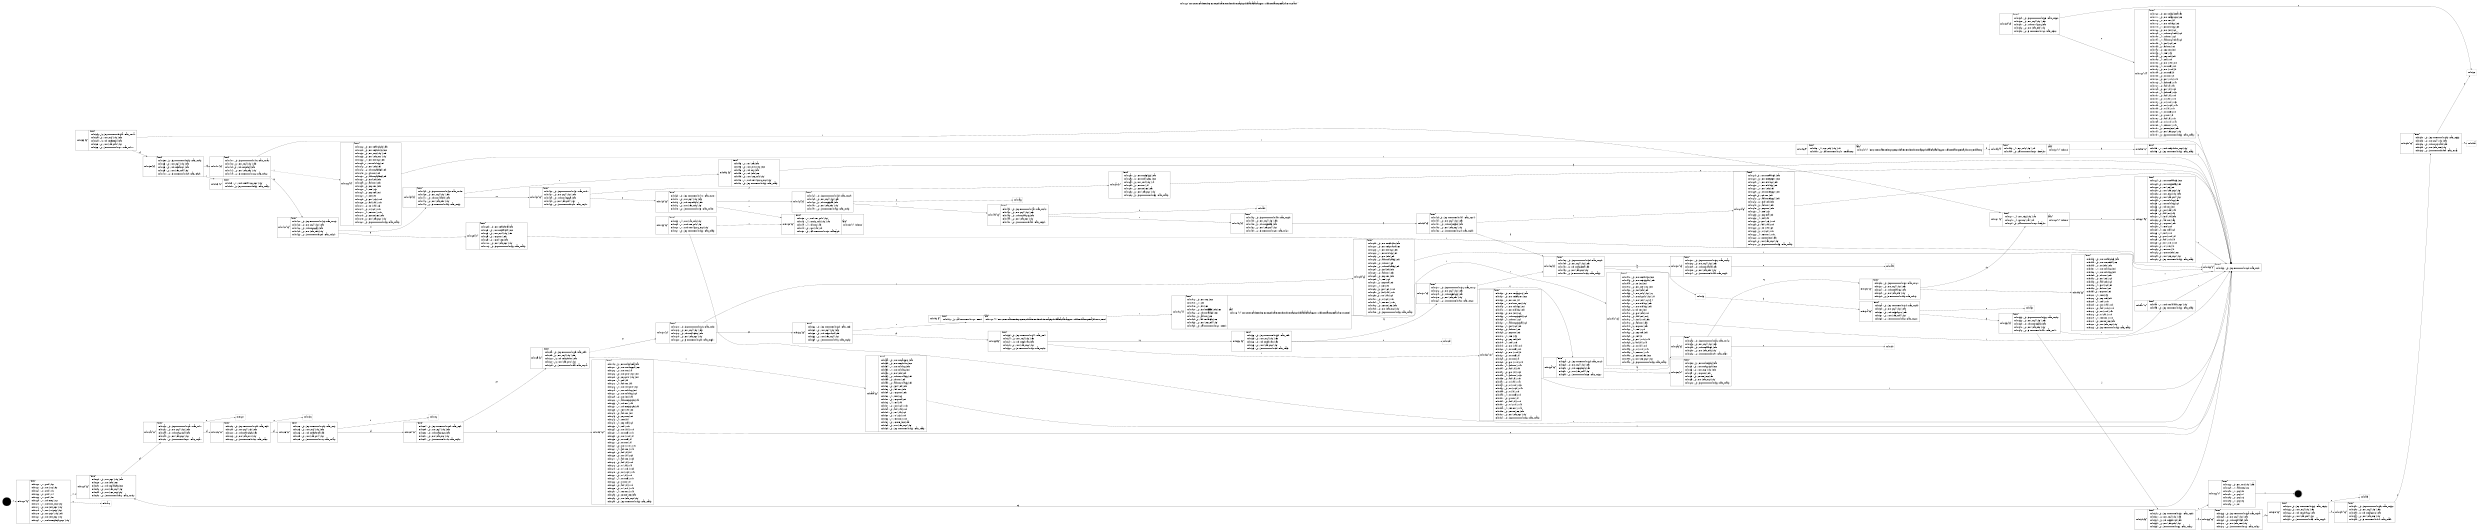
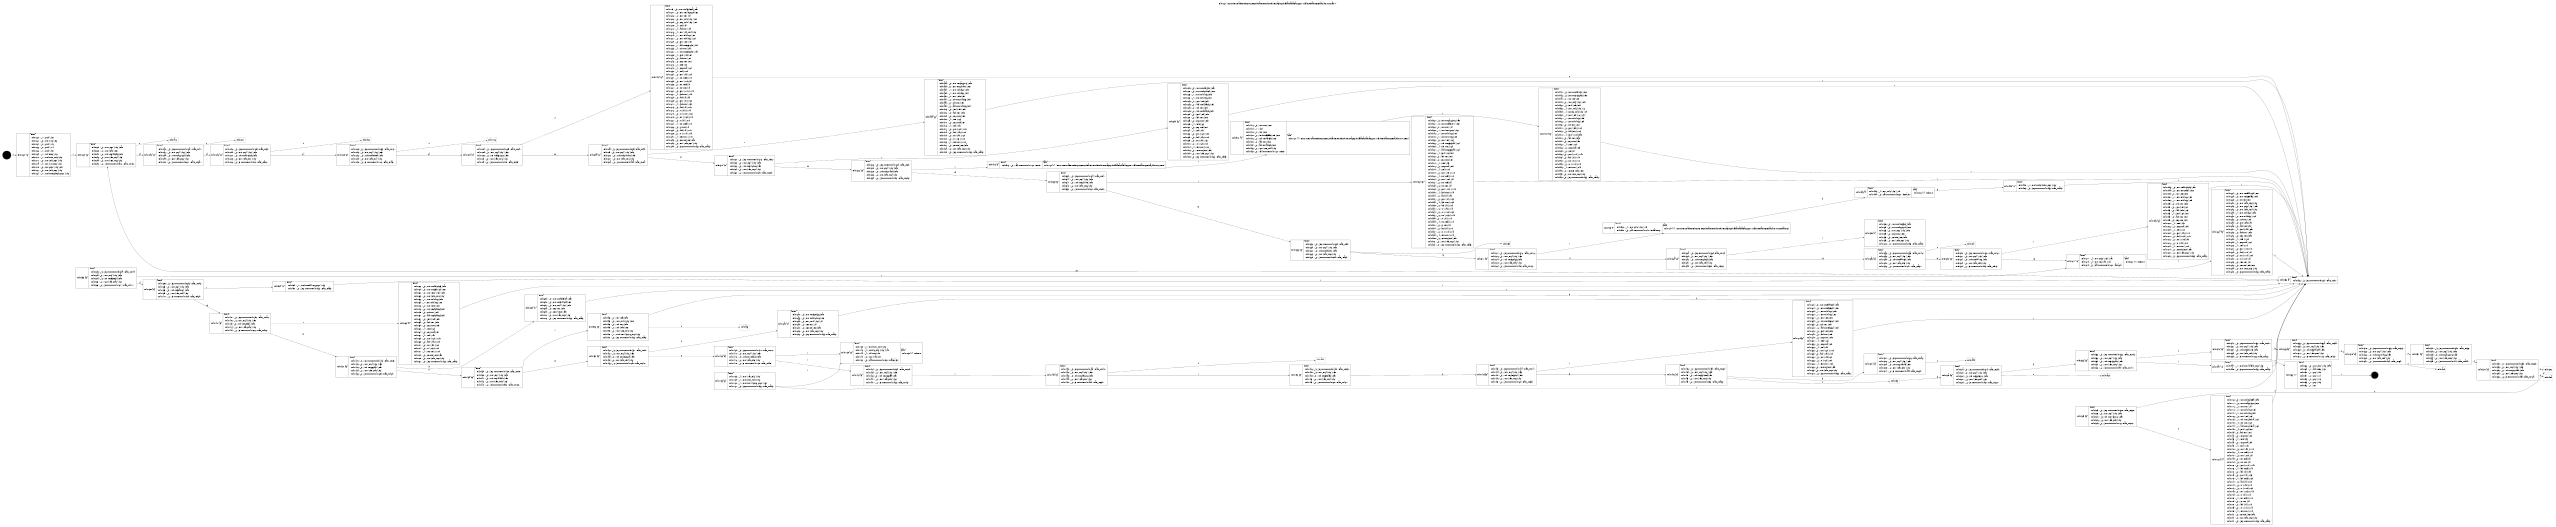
(1288, 141) -> (1306, 281)
(933, 201) -> (694, 327)
(1510, 278) -> (1600, 244)
(85, 503) -> (152, 142)
